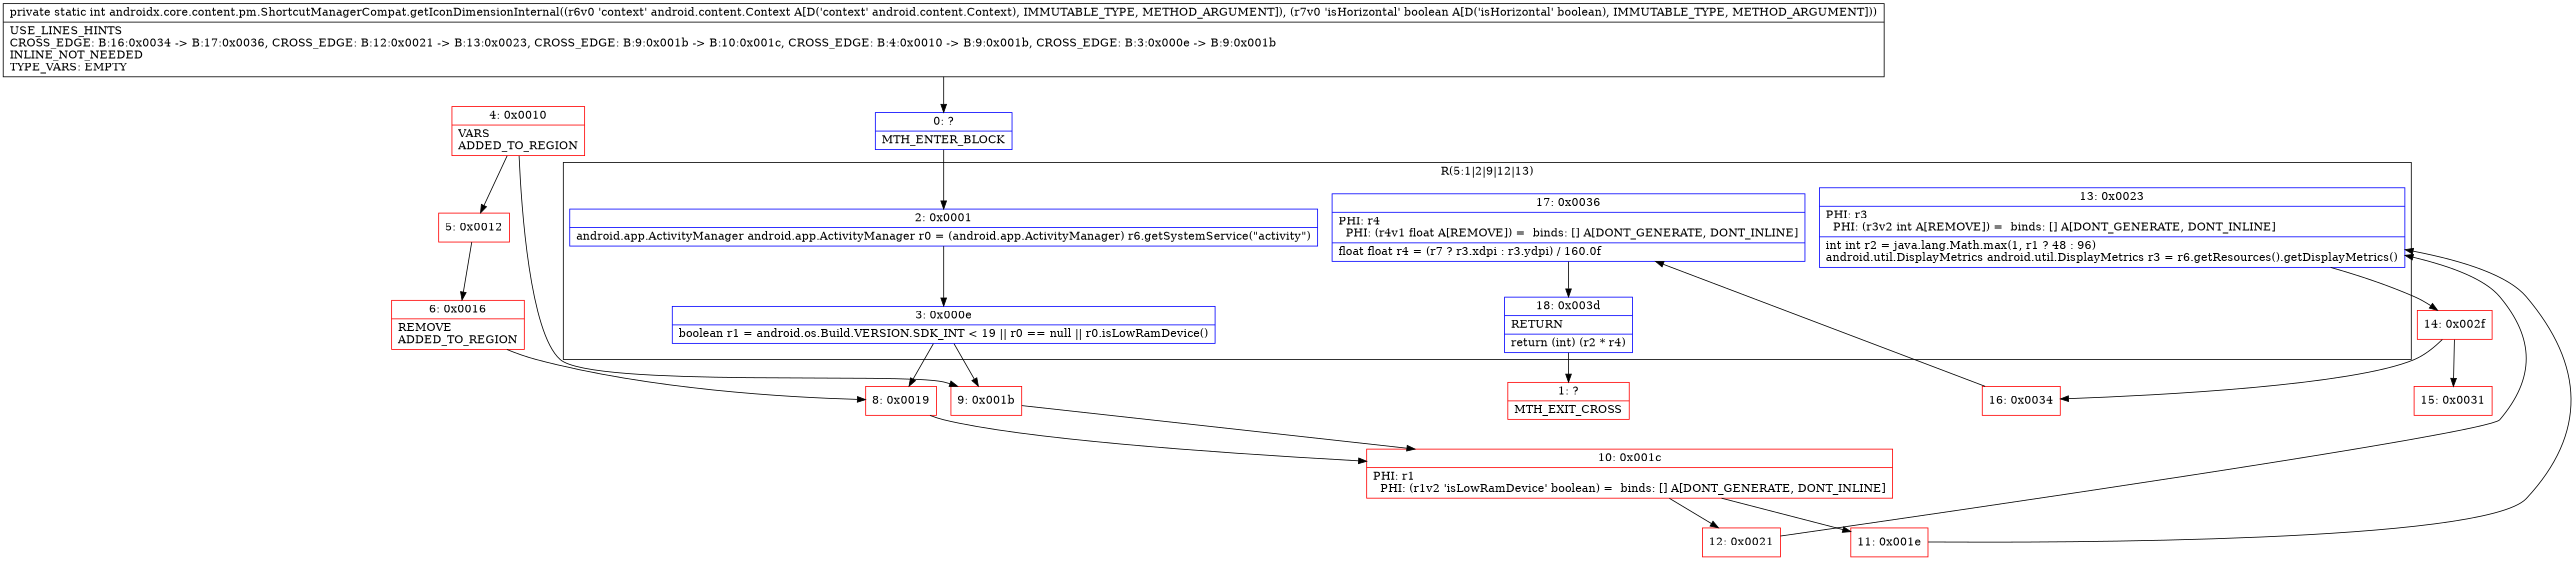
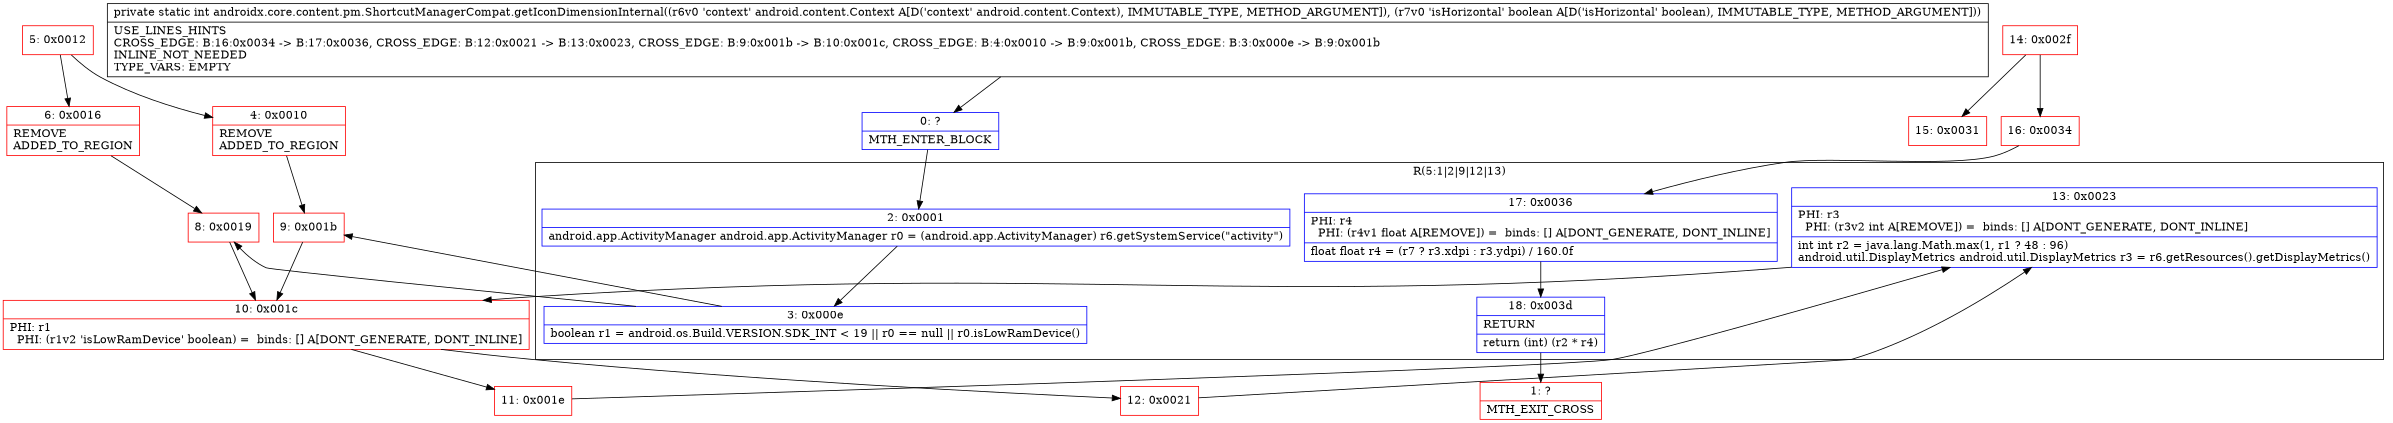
(474, 134) -> (246, 134)
(496, 181) -> (134, 93)
(2382, 284) -> (1142, 285)
